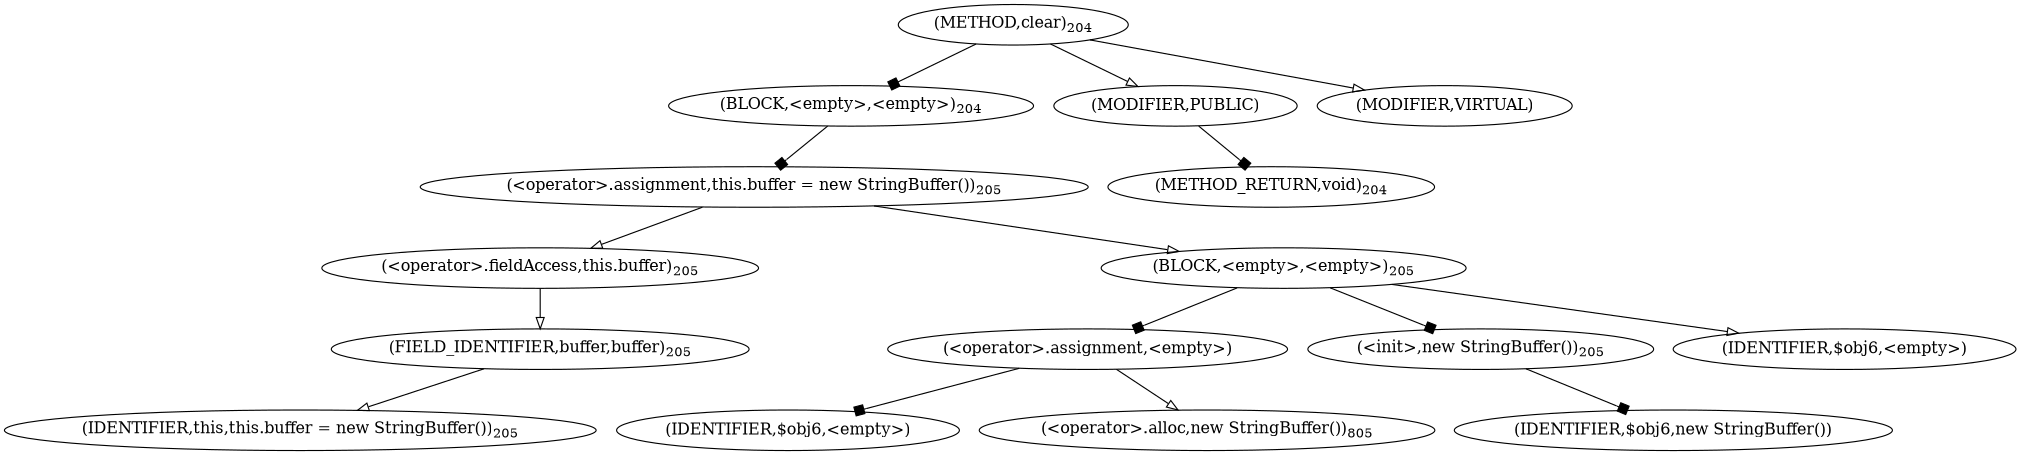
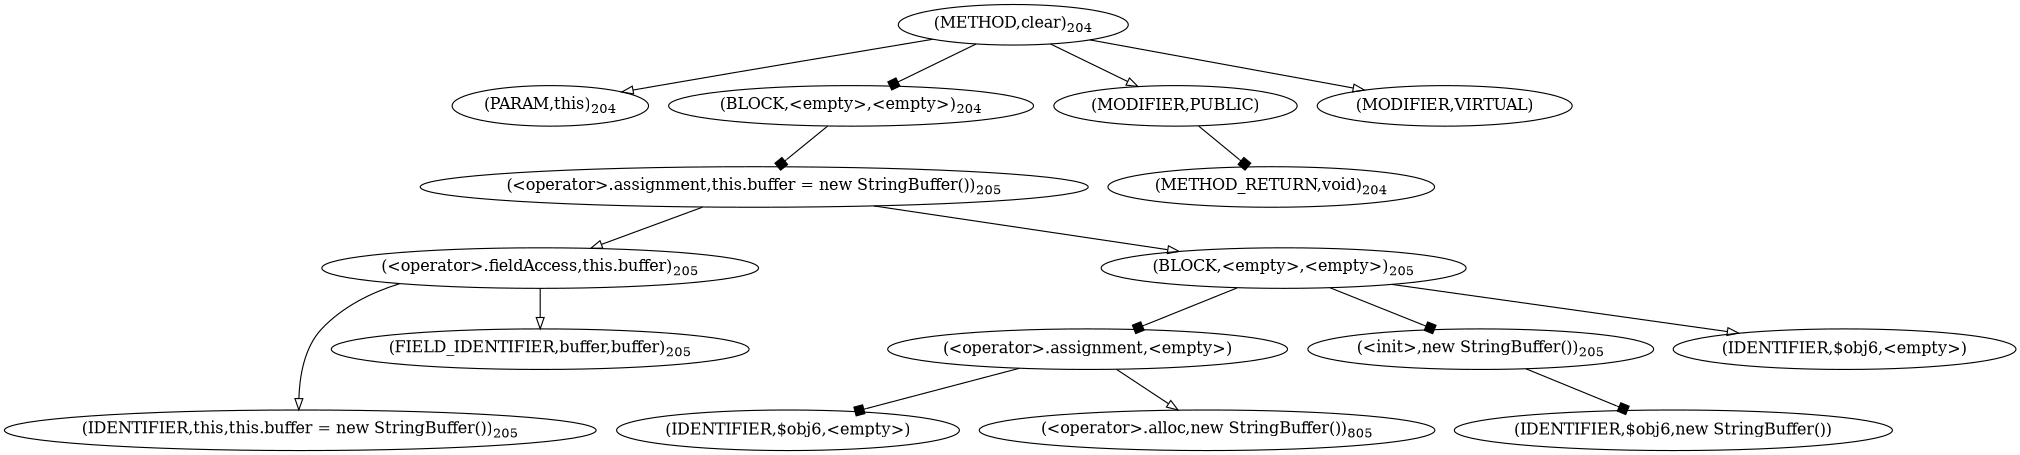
none -> (550, 106)
(426, 388) -> (328, 323)
